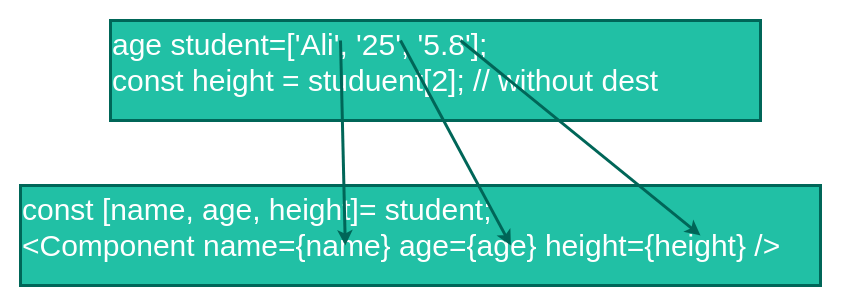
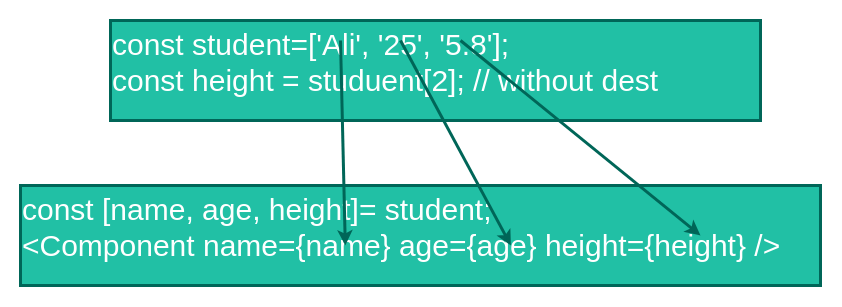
(243, 42) -> (243, 42)
